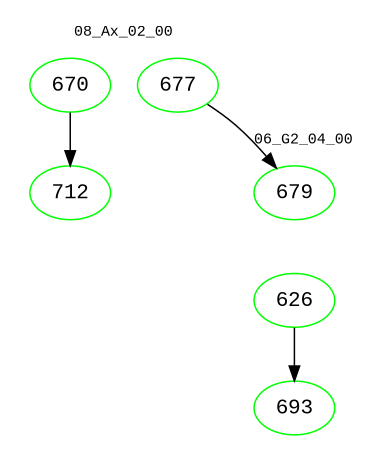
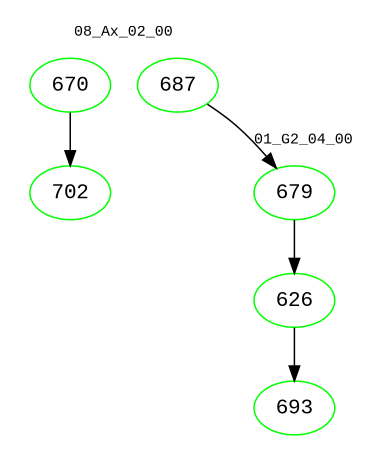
(178, 85) -> (178, 85)
(304, 140) -> (304, 140)
(70, 193) -> (70, 193)
none -> (294, 239)
